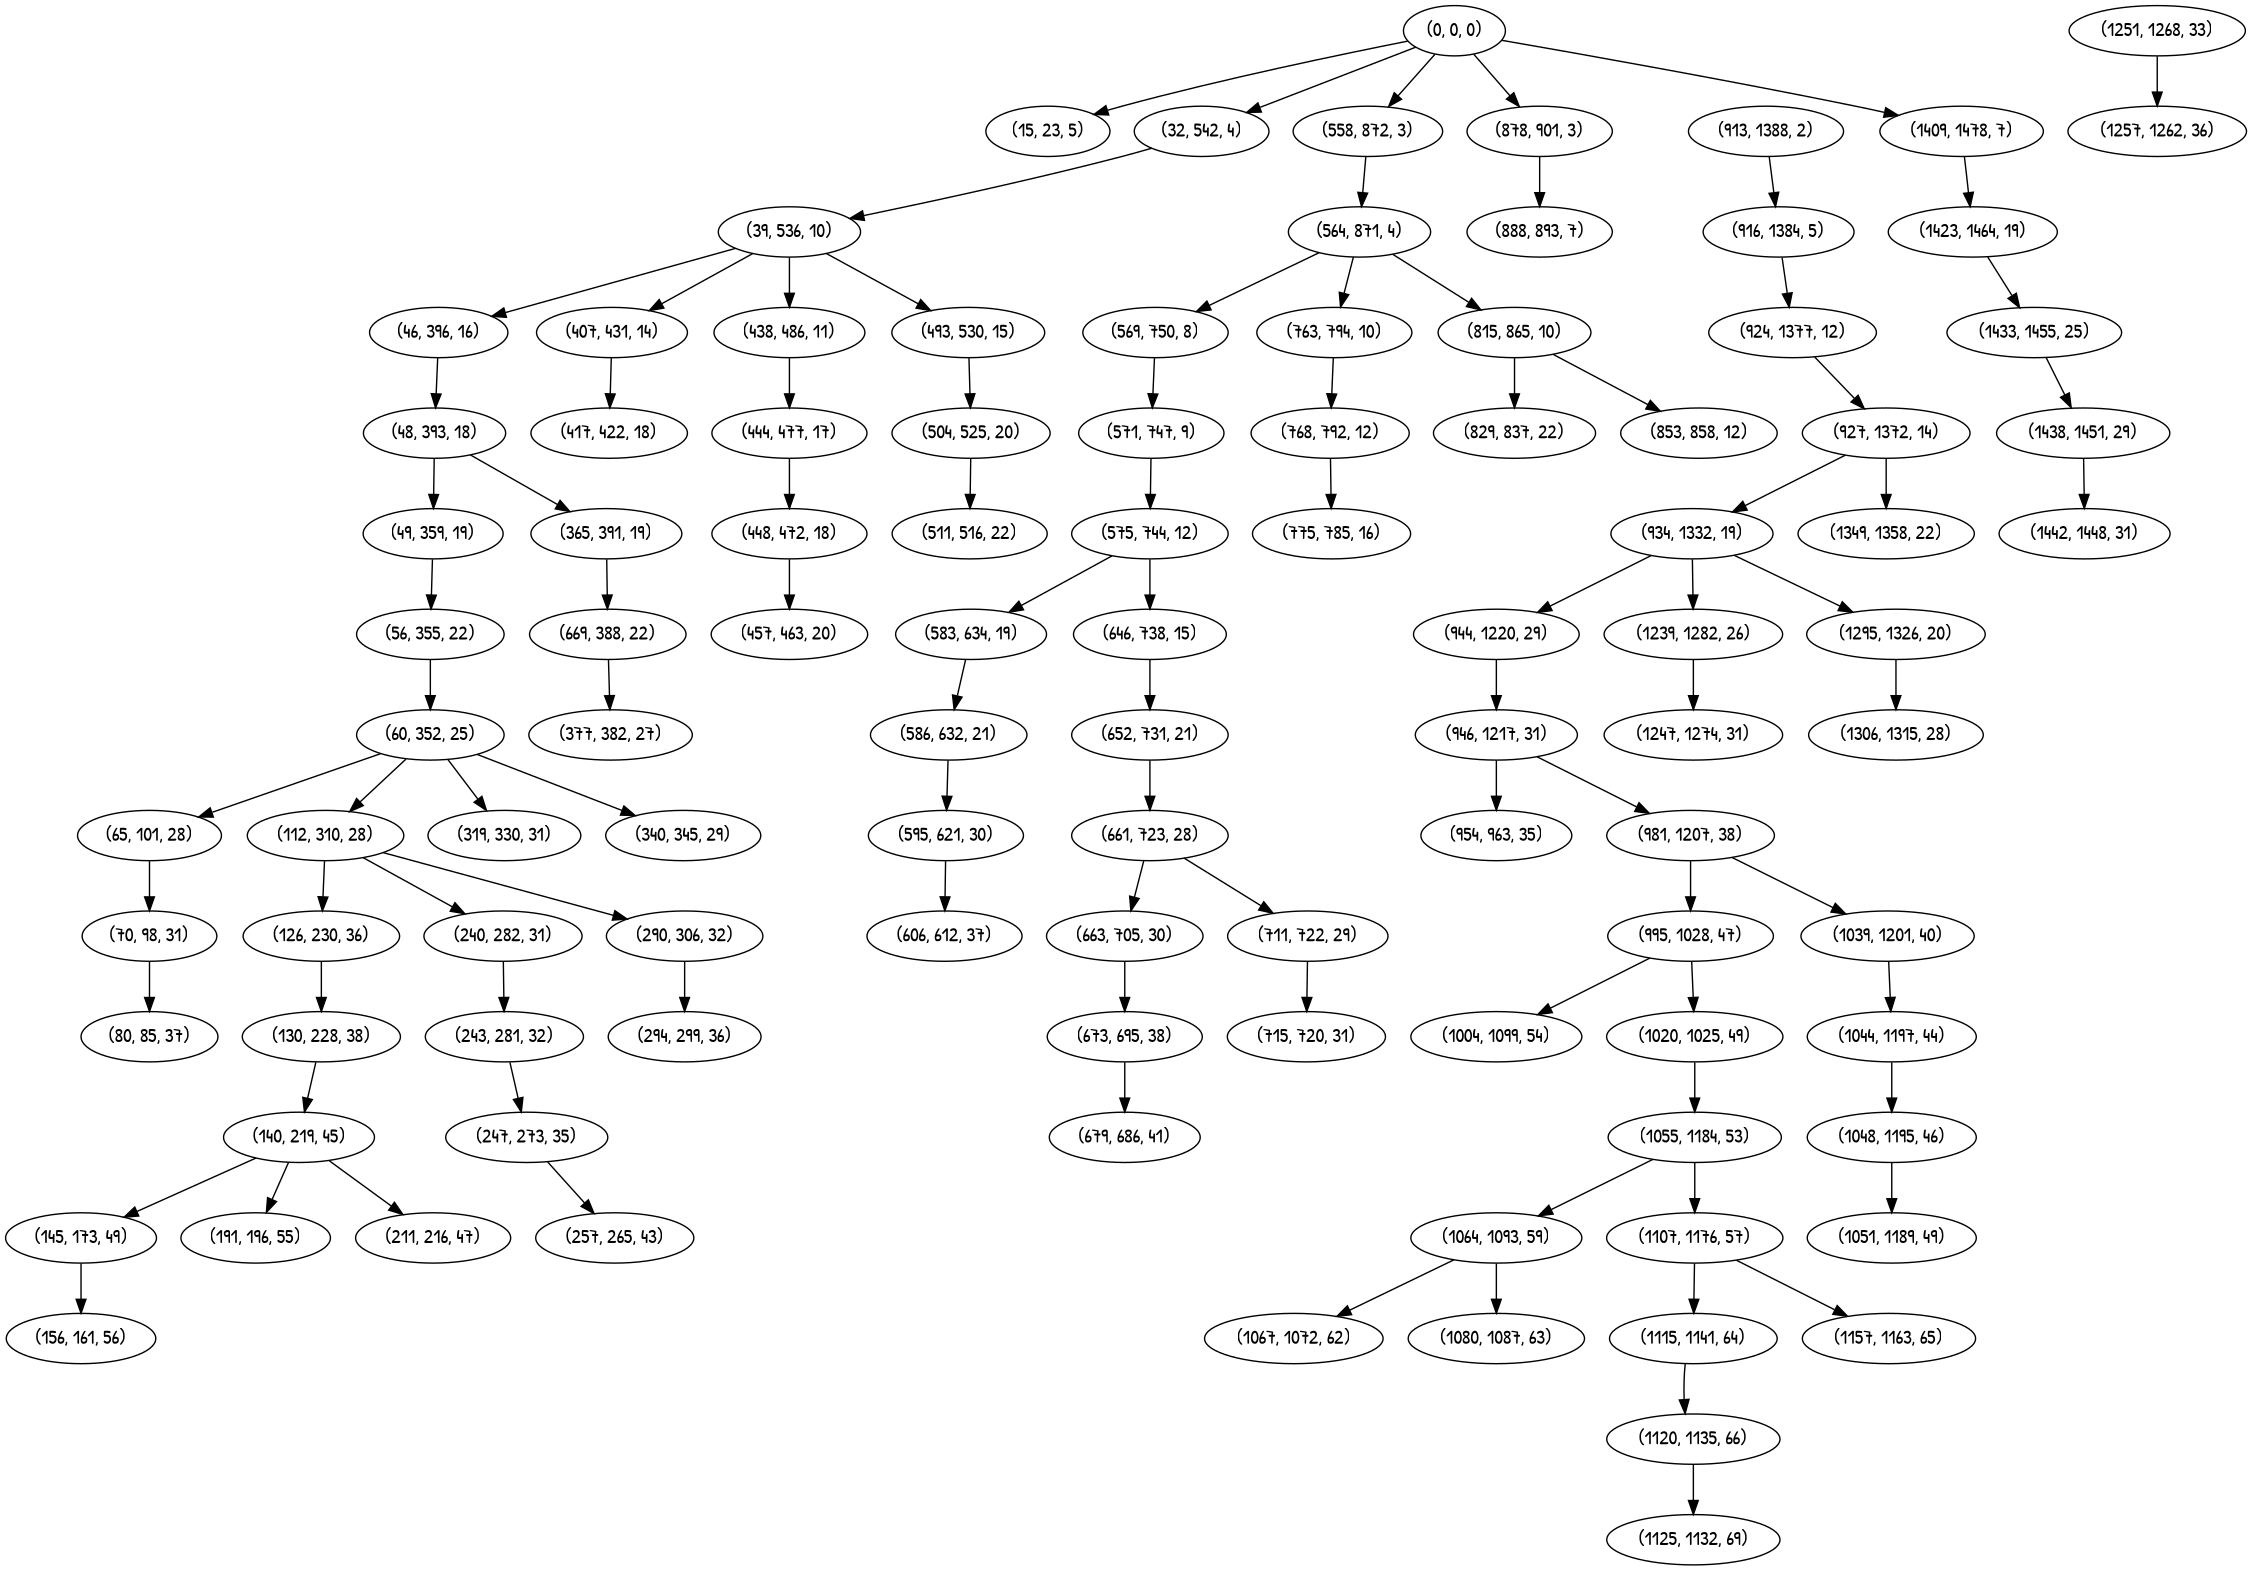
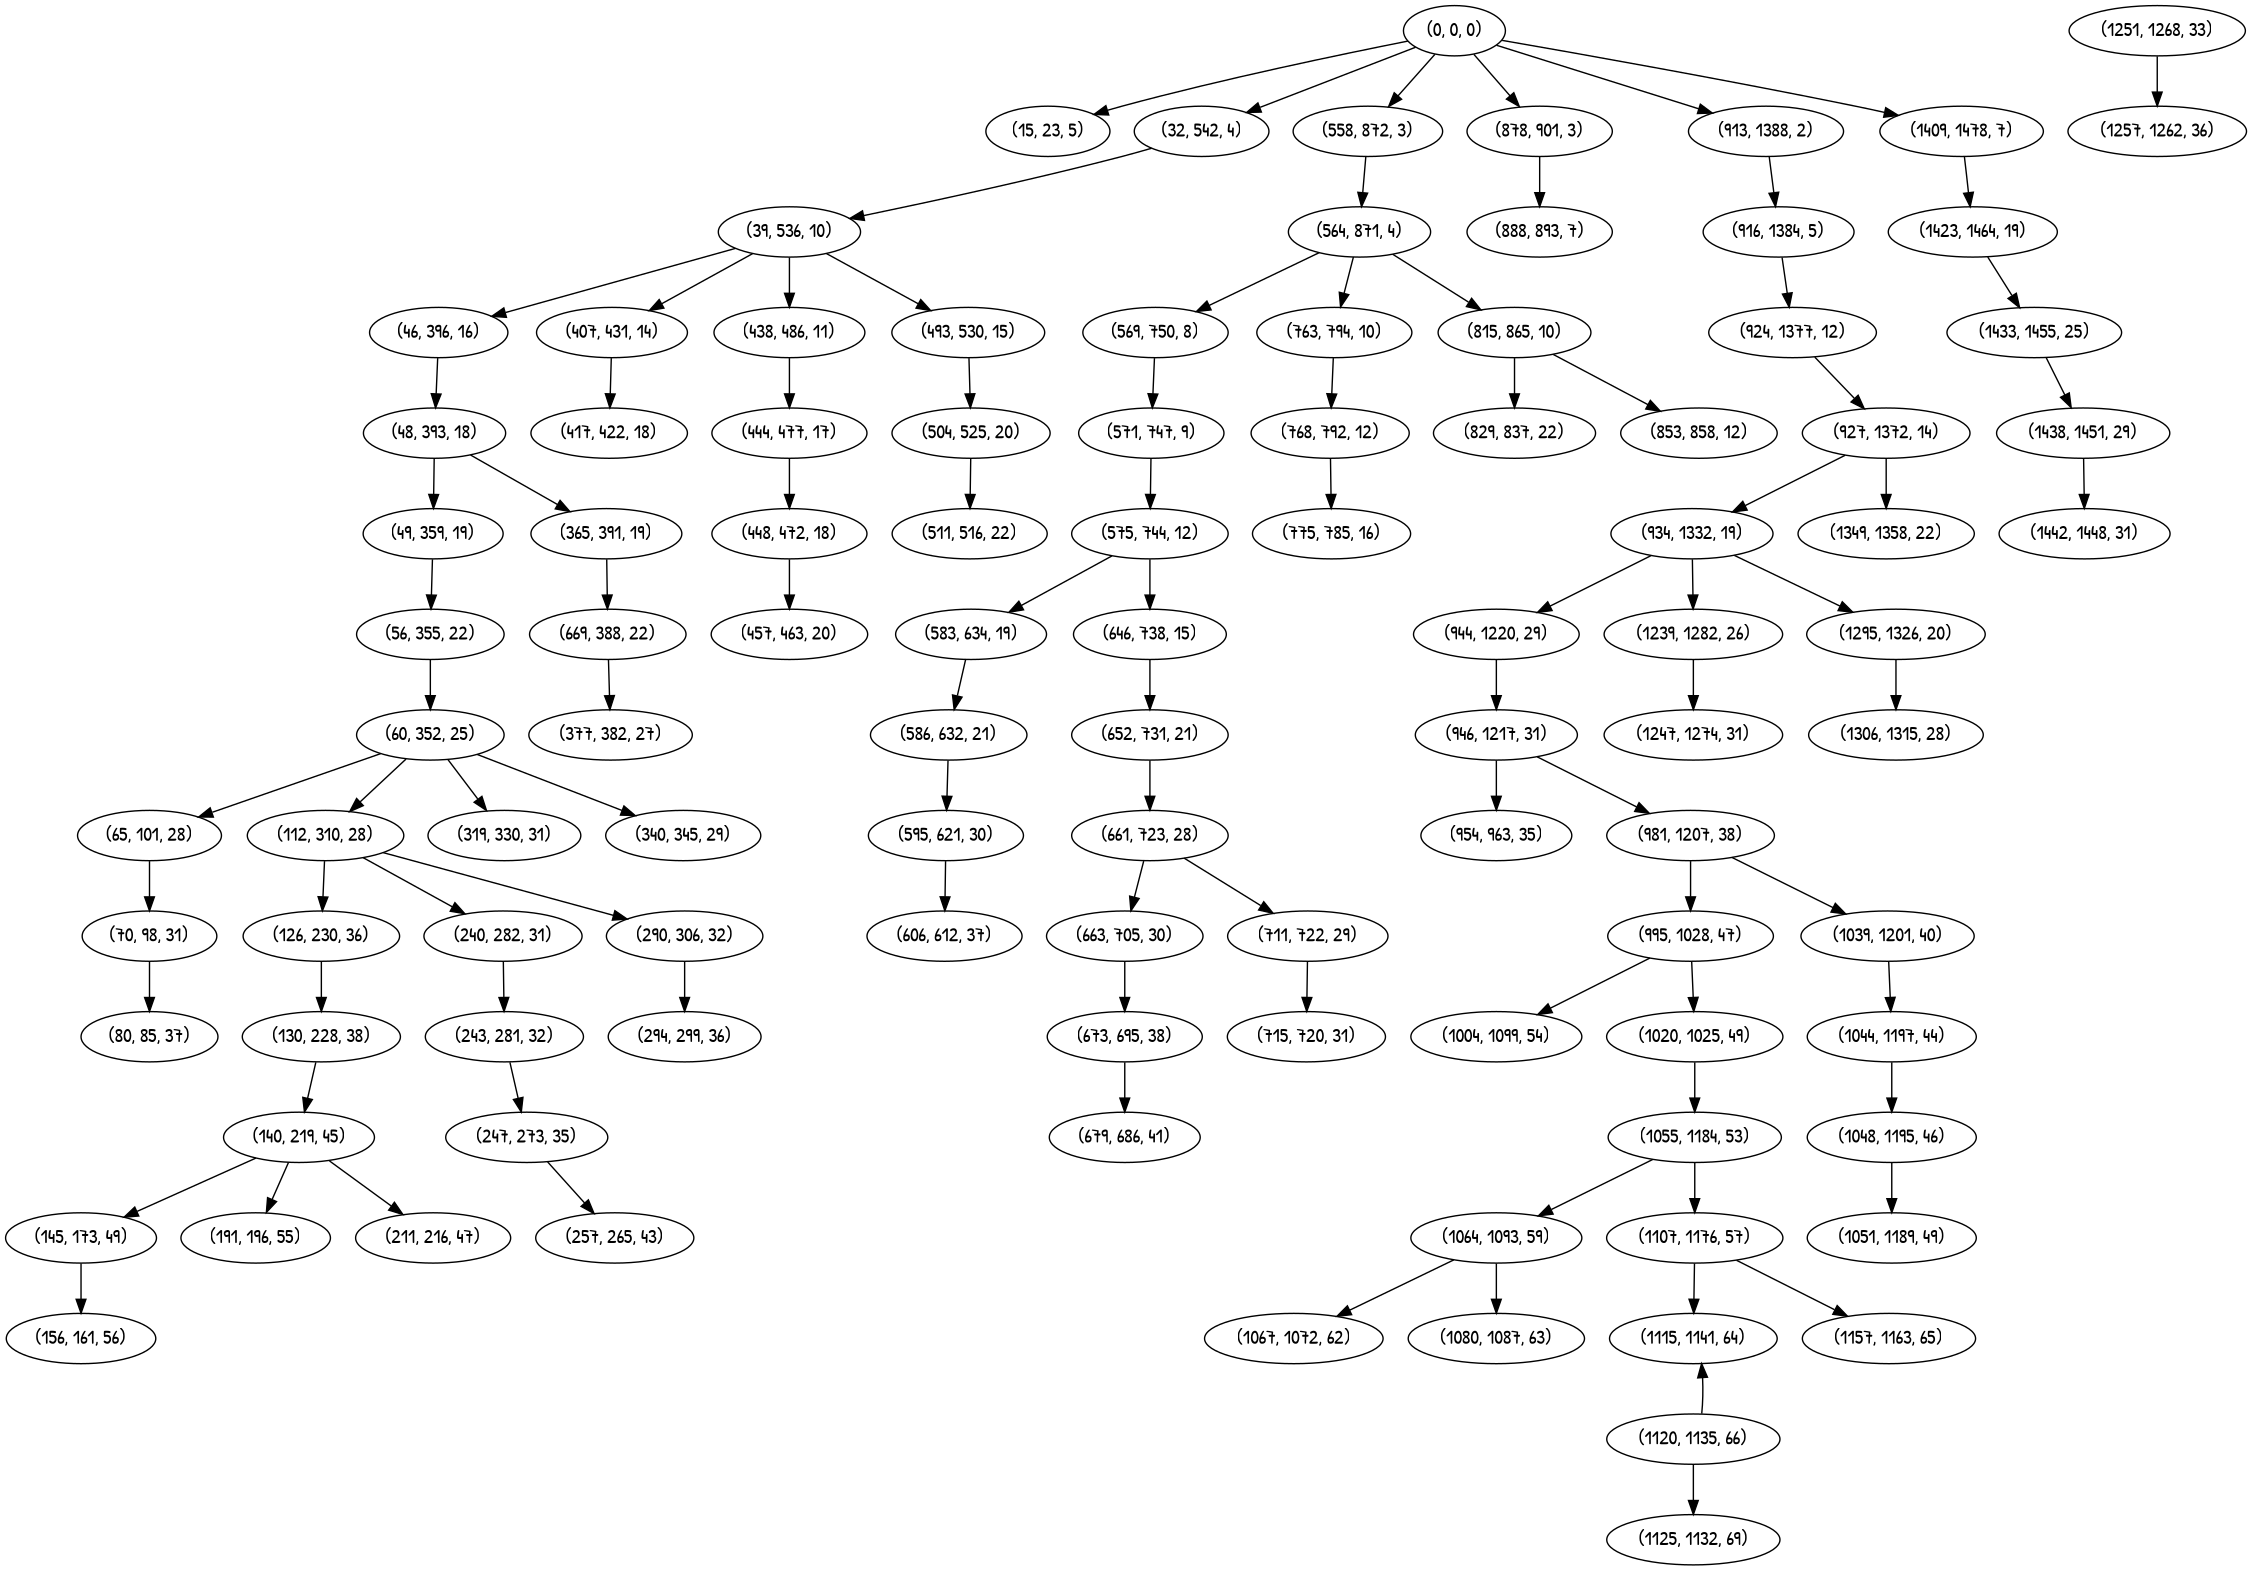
none -> (1598, 77)
(1684, 1382) -> (1703, 1396)
